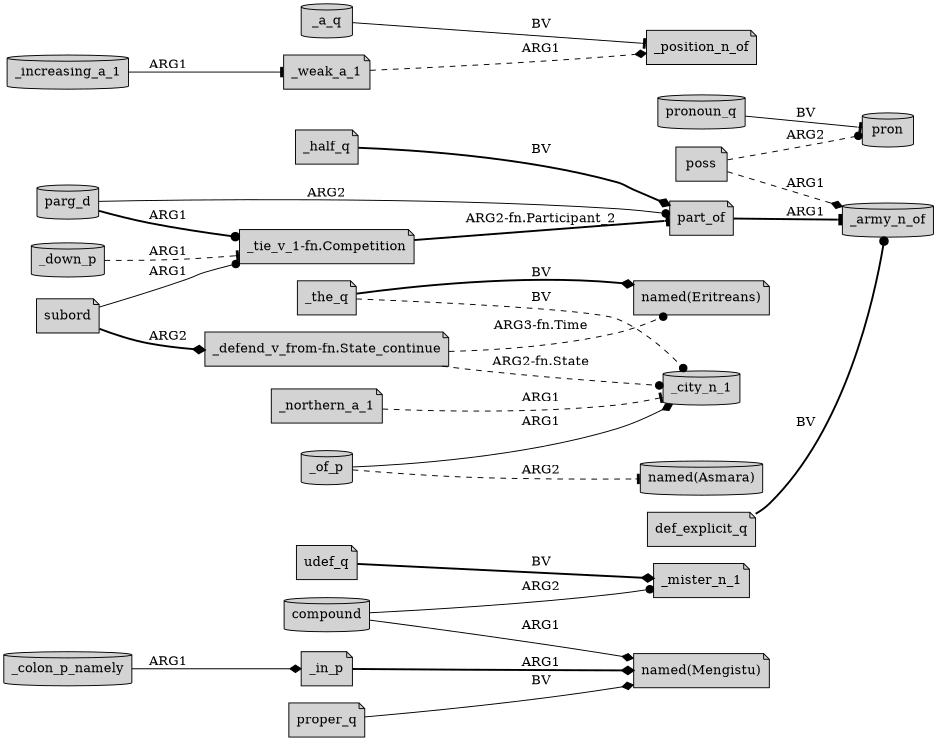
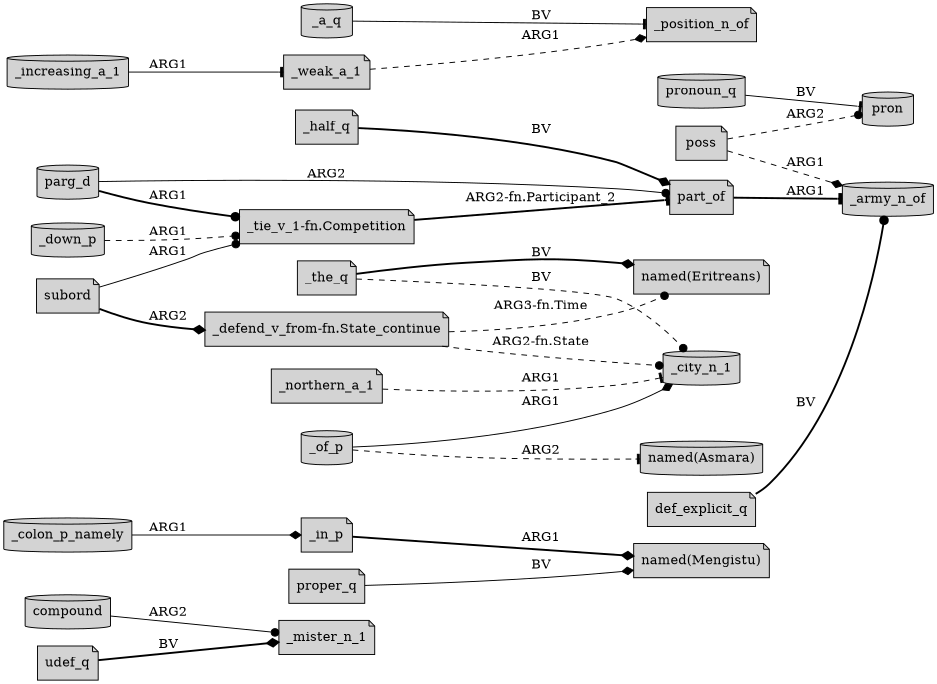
(170, 260) -> (168, 240)
(496, 637) -> none
